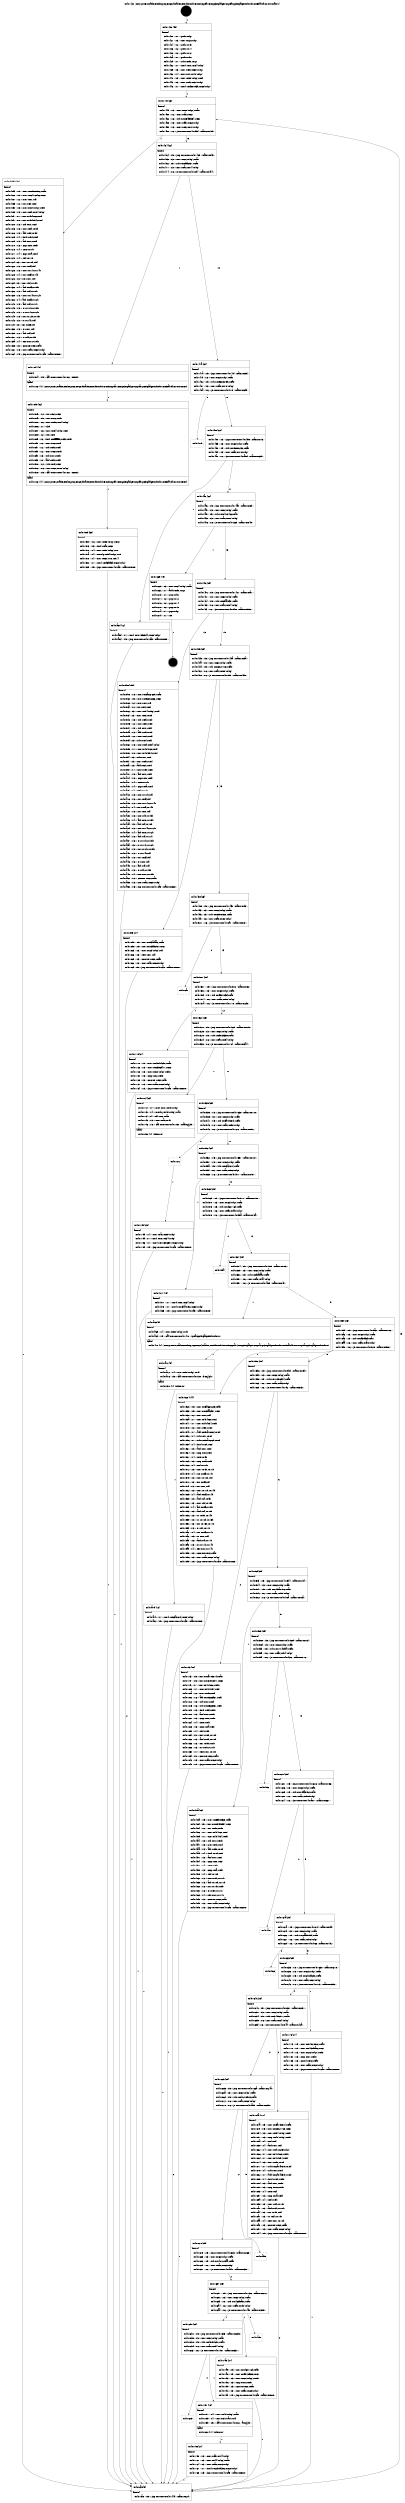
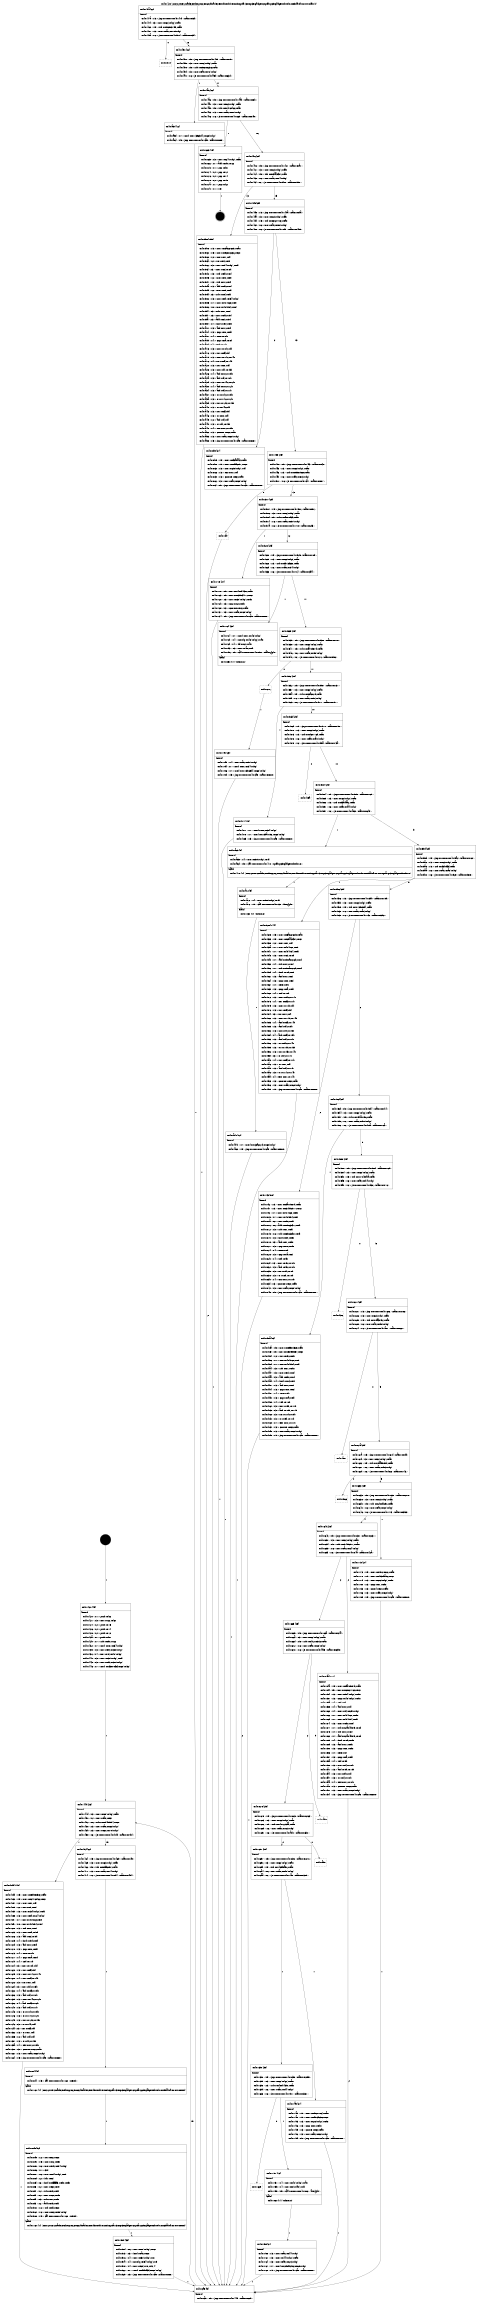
(203, 267) -> none
(126, 1728) -> (207, 1412)
(251, 2323) -> (313, 1846)
